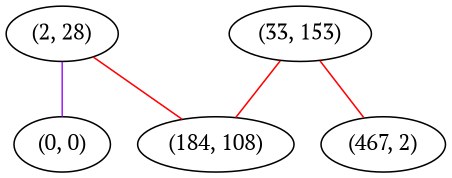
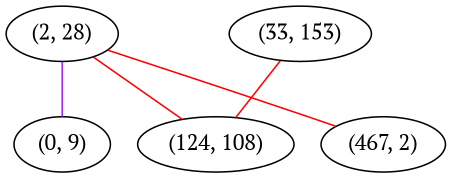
(342, 89) -> (222, 88)
(62, 144) -> (62, 144)
(216, 144) -> (216, 144)
